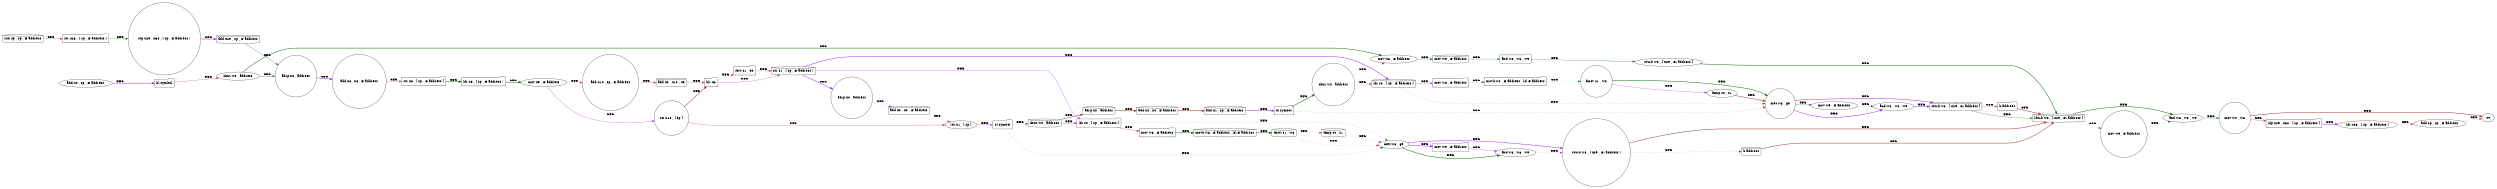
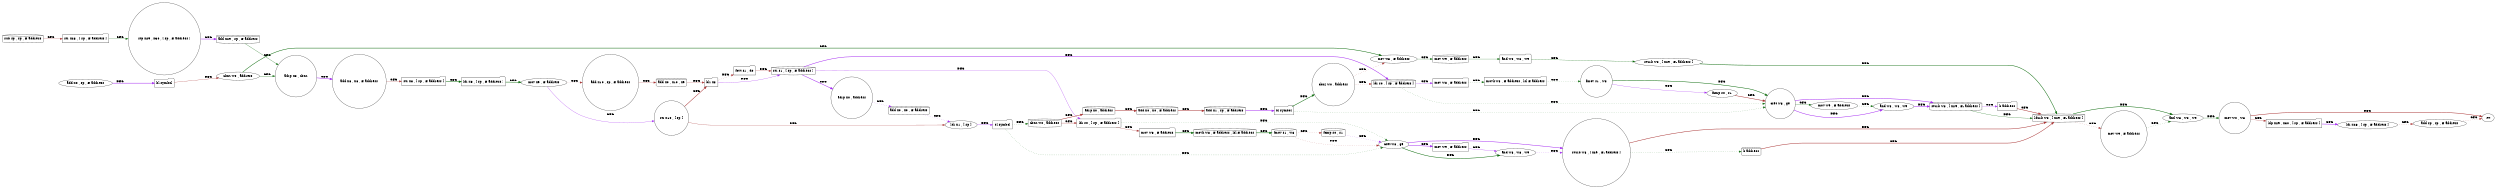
(296, 76) -> (296, 76)
